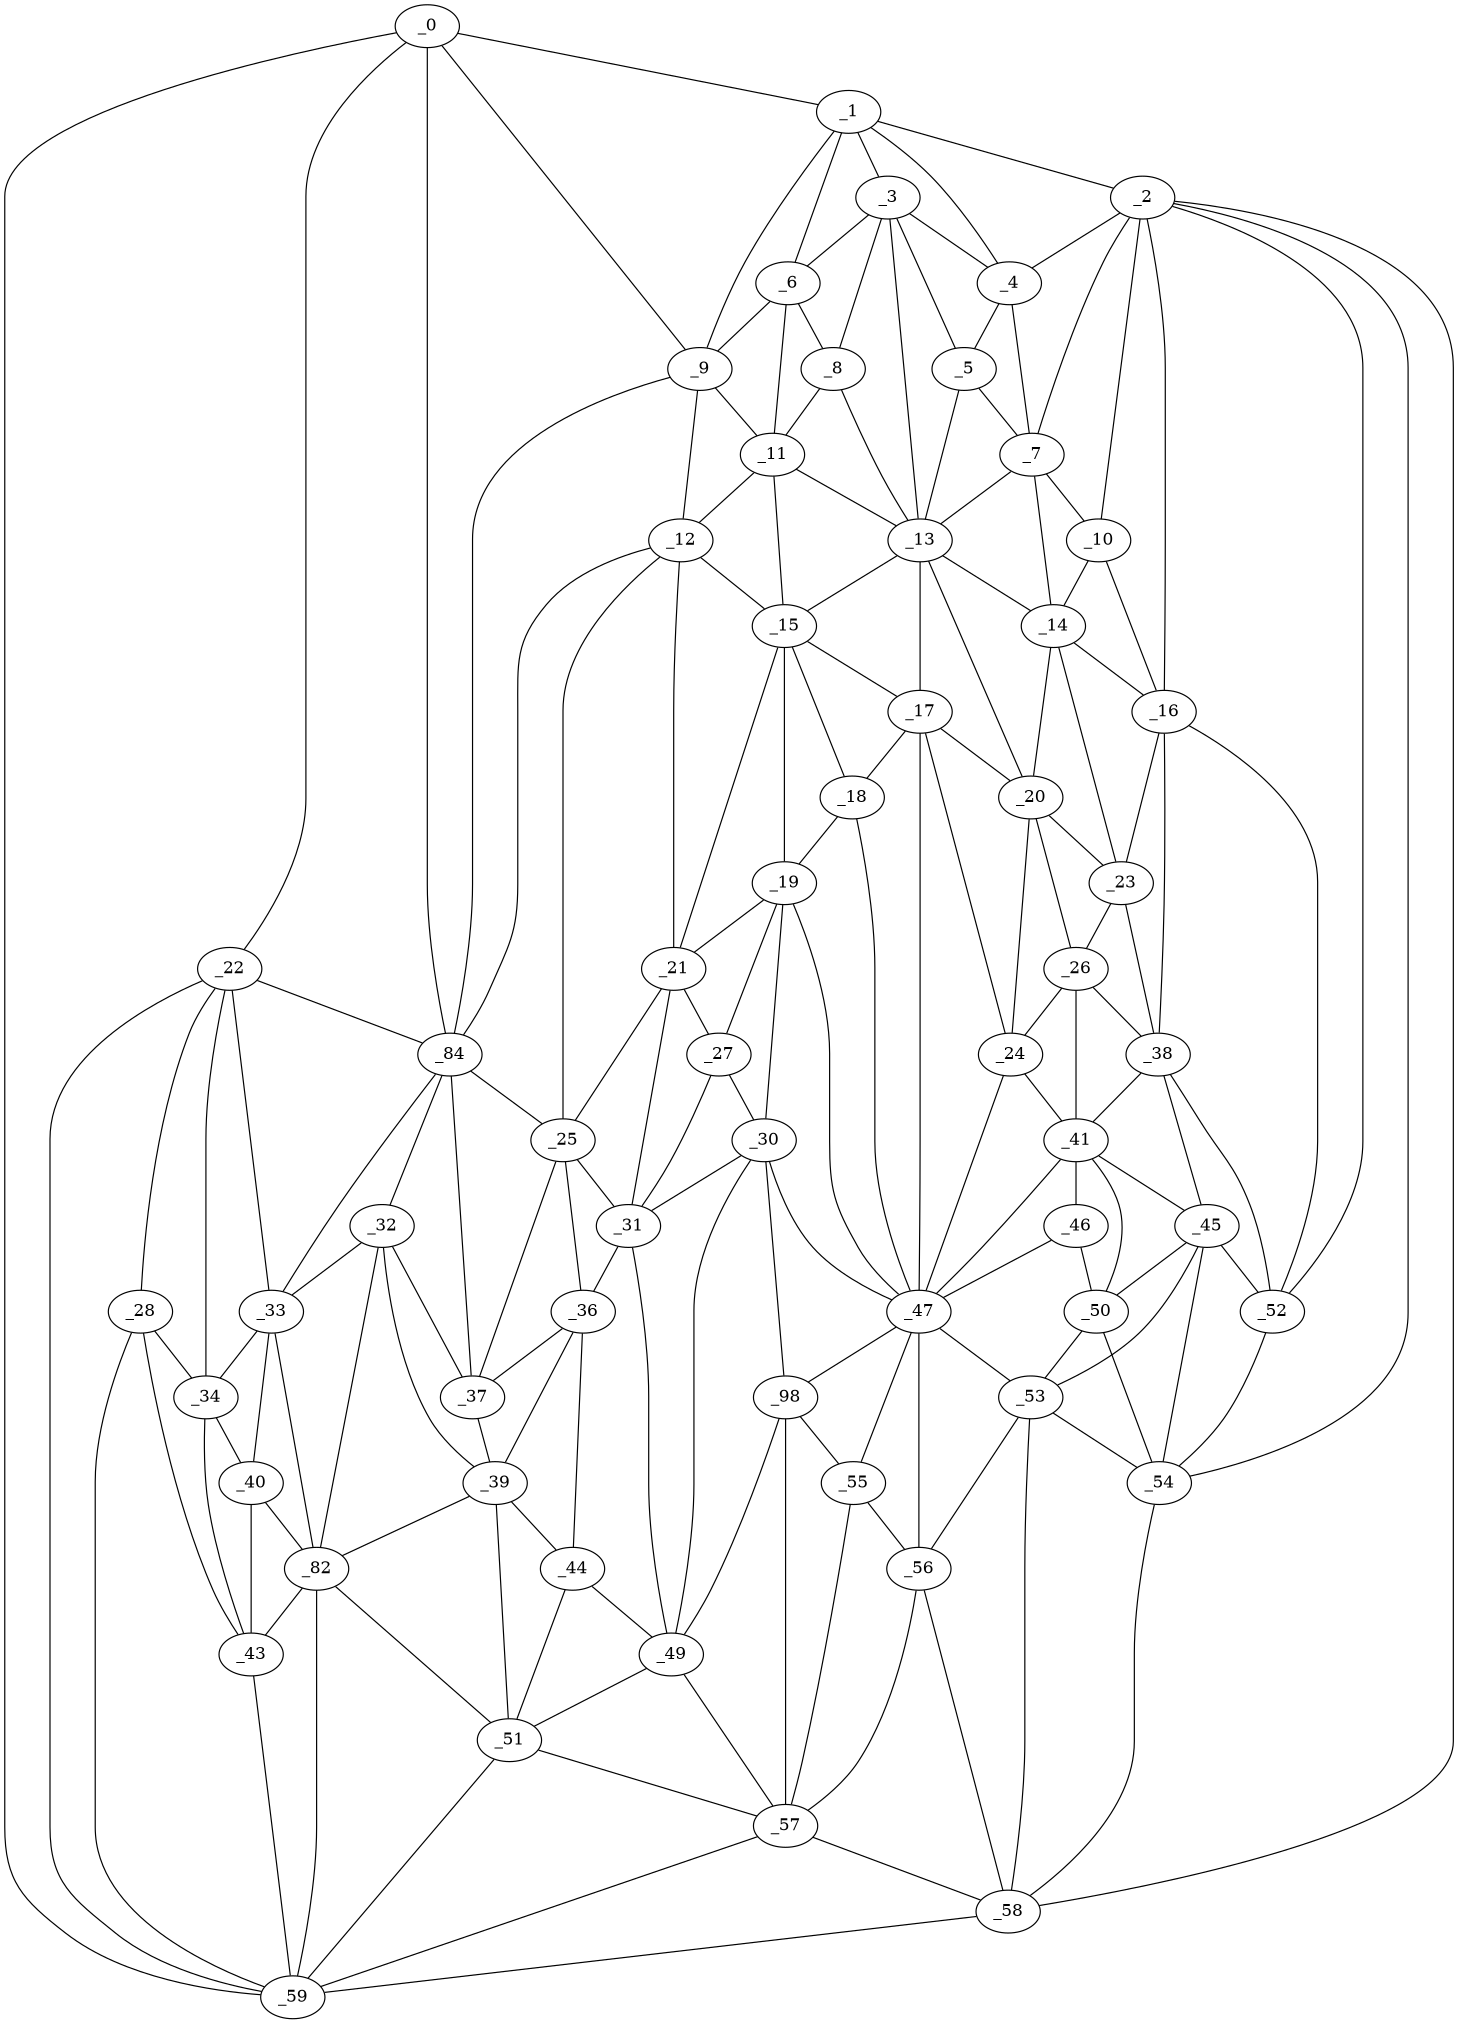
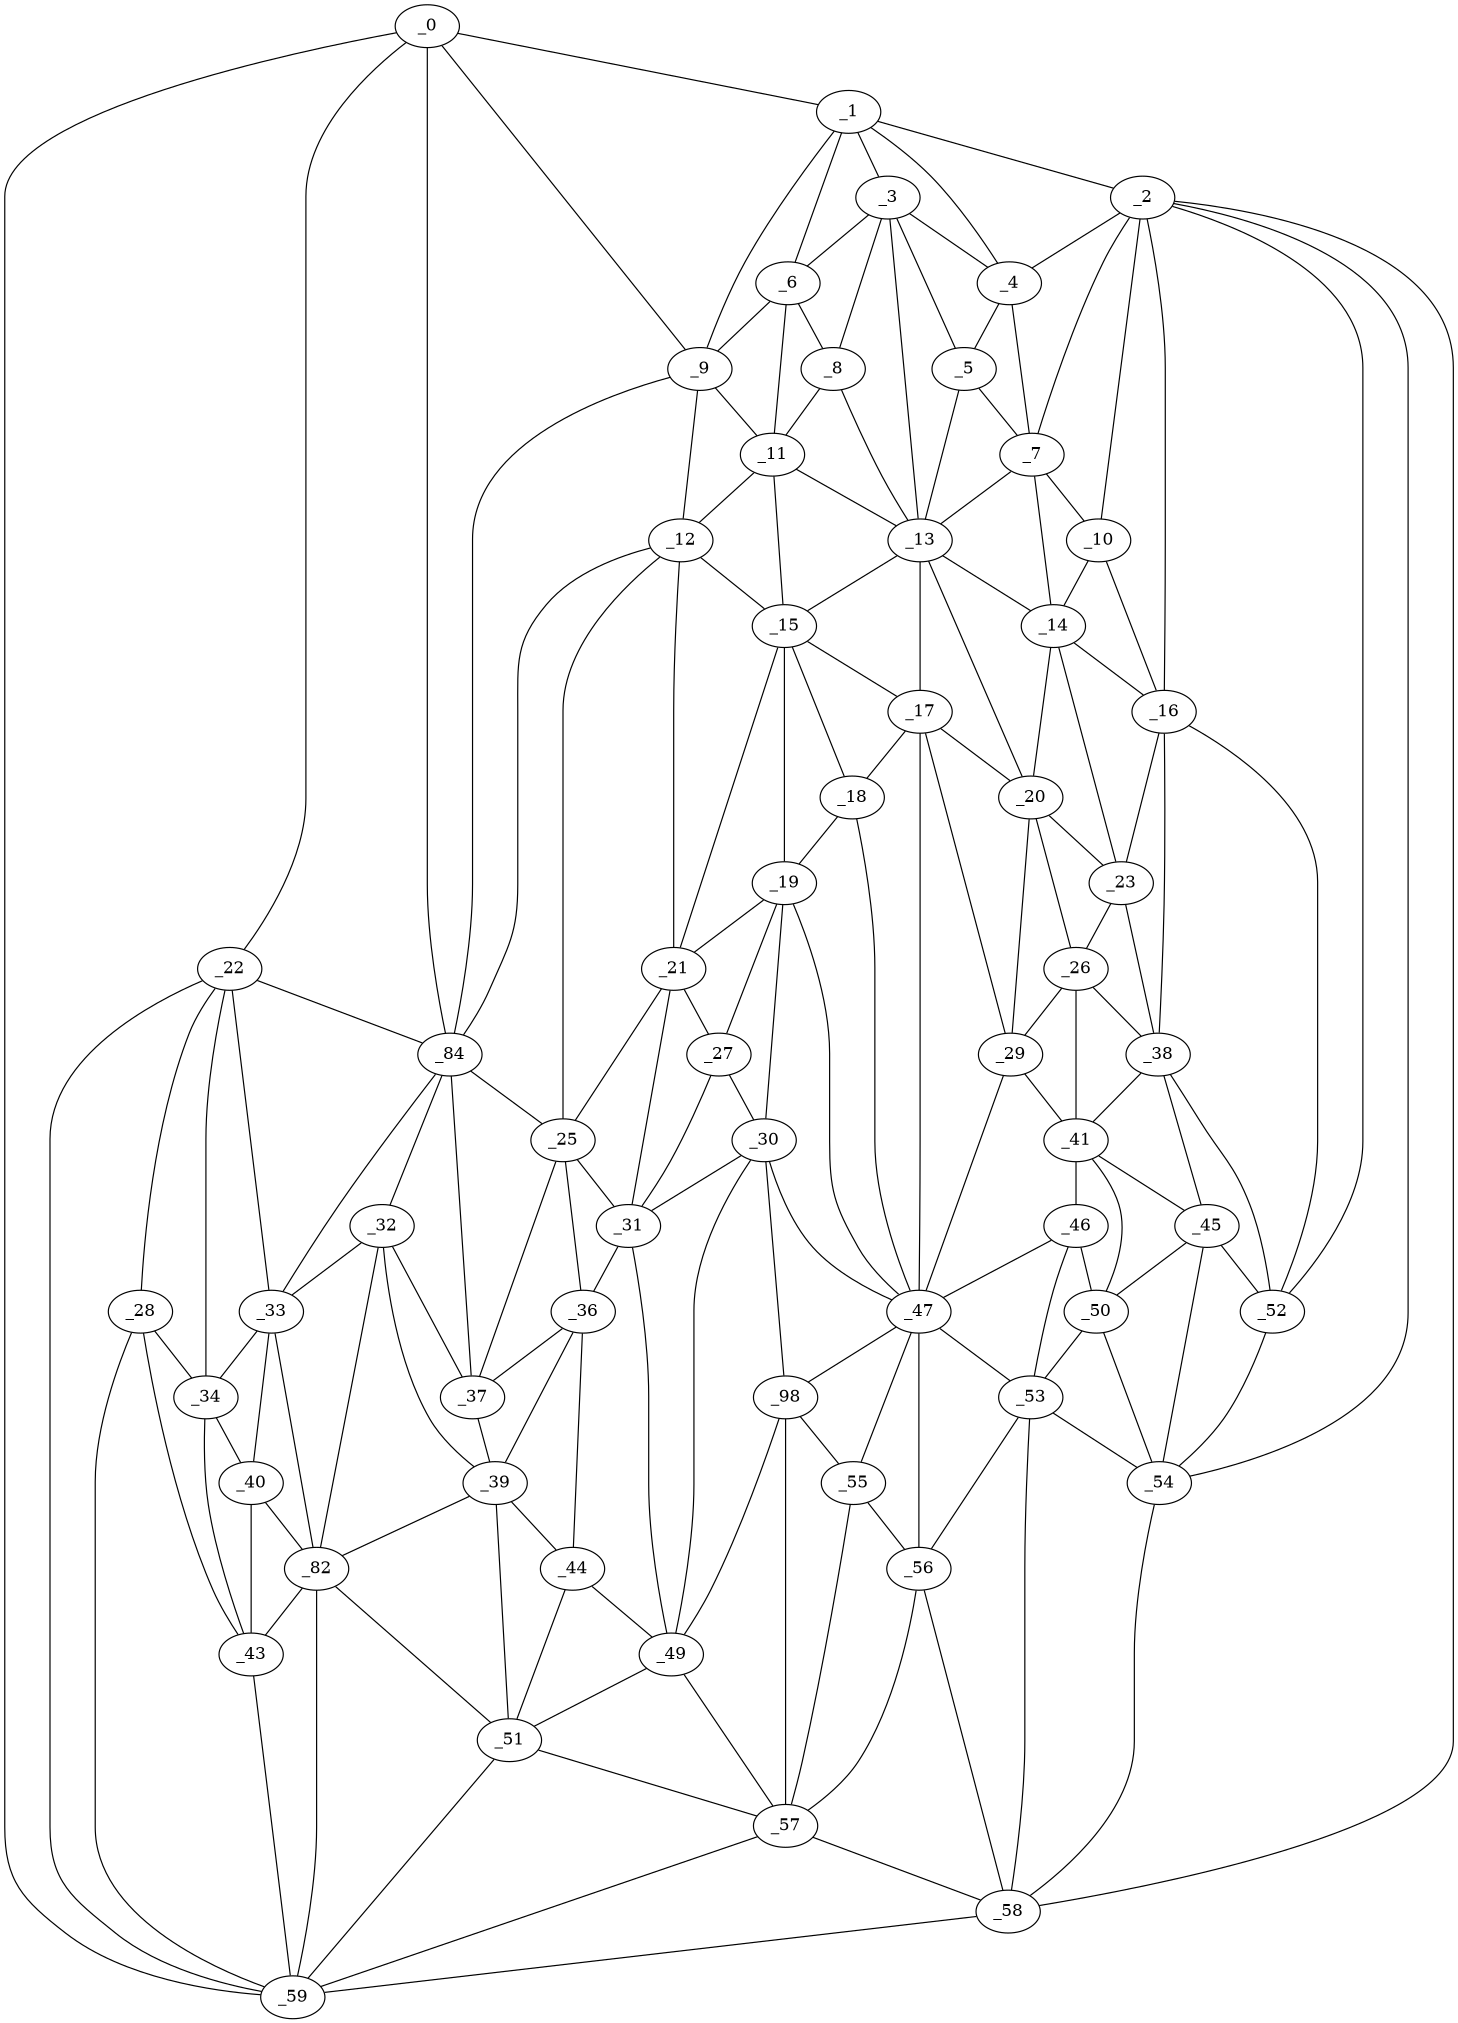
(1011, 1055) -> (1011, 1055)
(1000, 1228) -> none
(1142, 1330) -> (1048, 1311)
